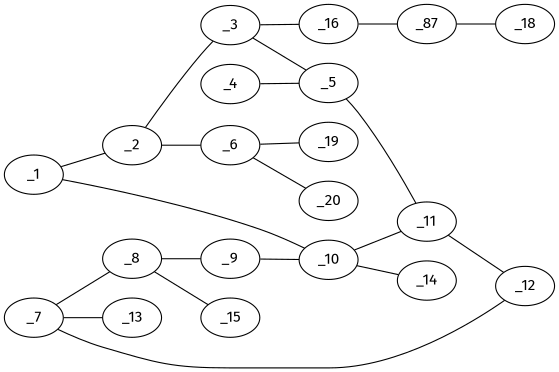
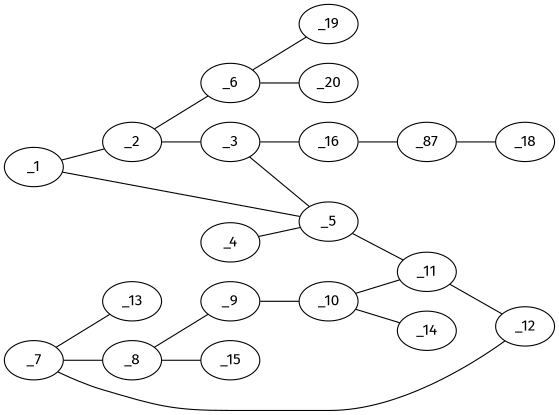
(186, 207) -> (181, 194)
